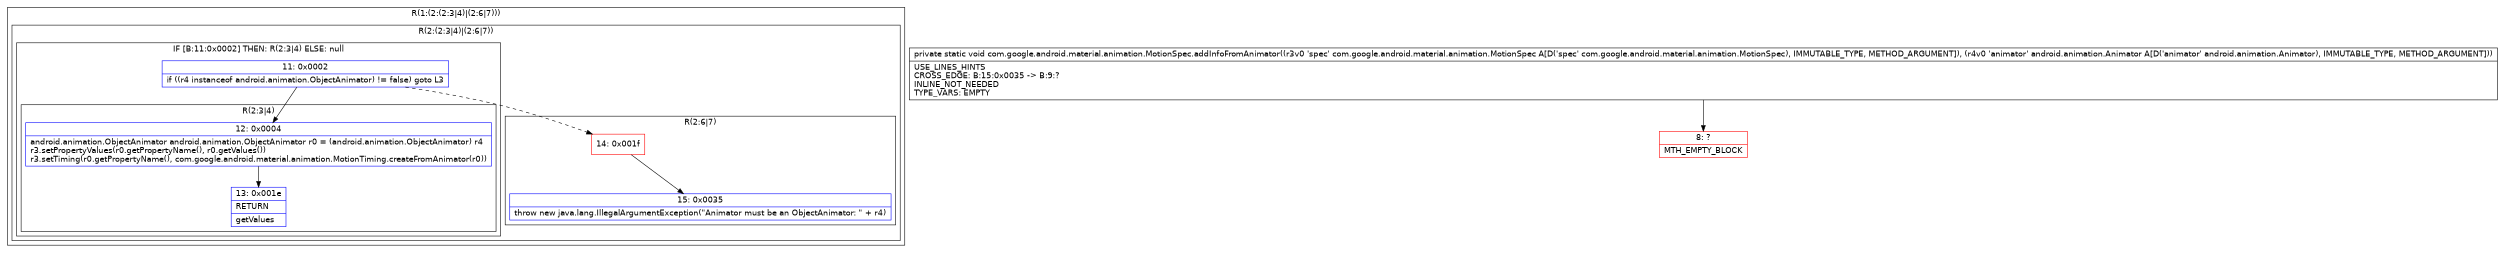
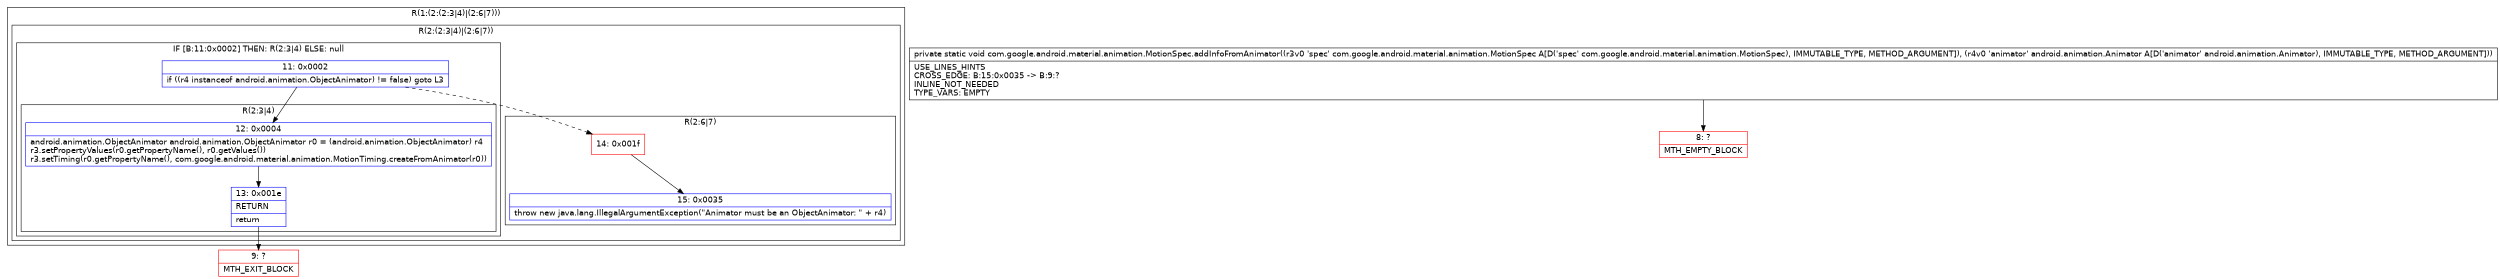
(255, 220) -> (248, 220)
none -> (259, 263)
